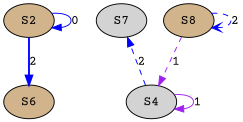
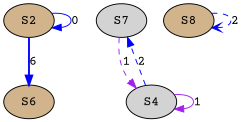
(172, 57) -> (120, 61)
(33, 61) -> (33, 61)
